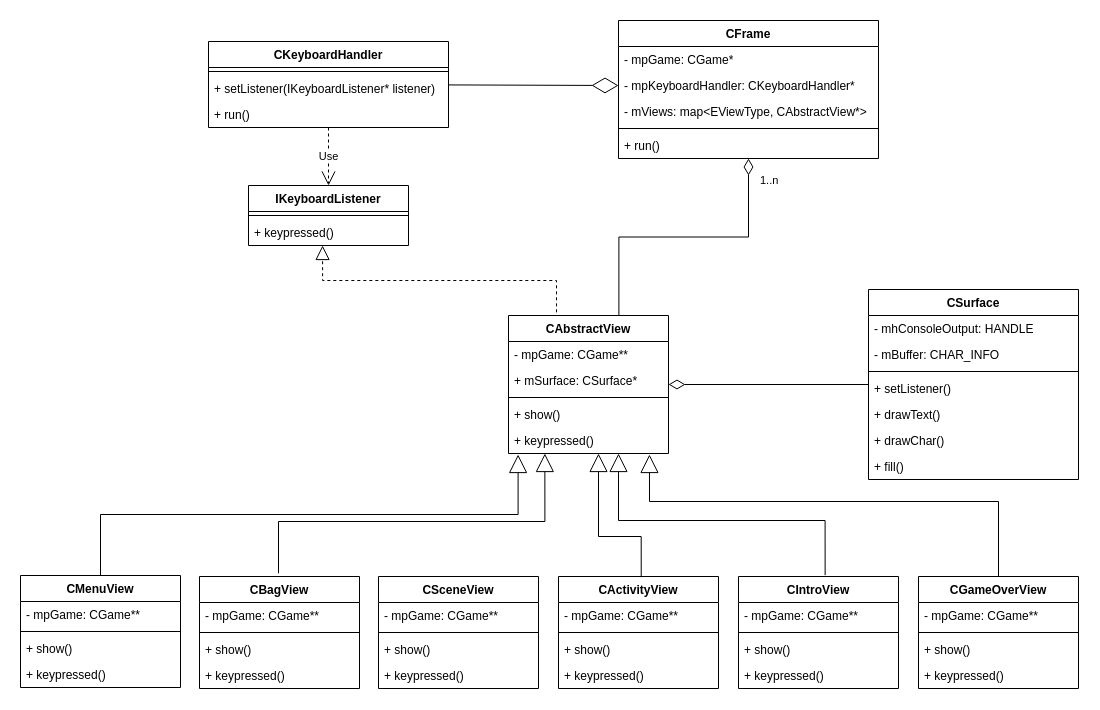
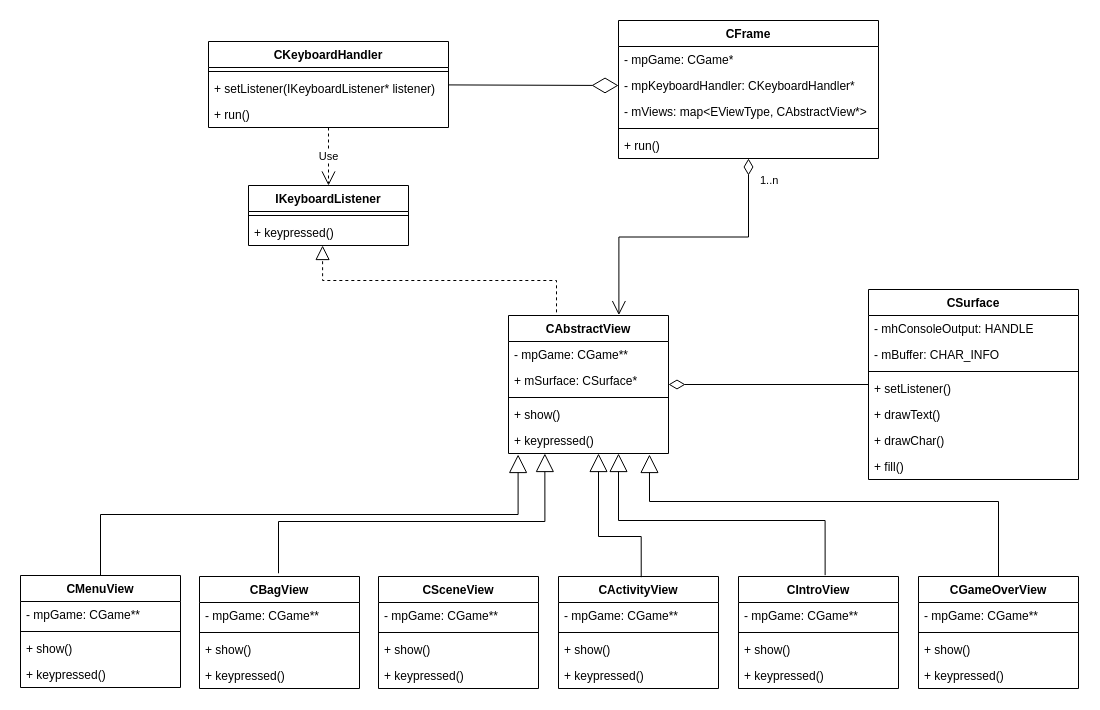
(619, 310) -> (619, 309)
